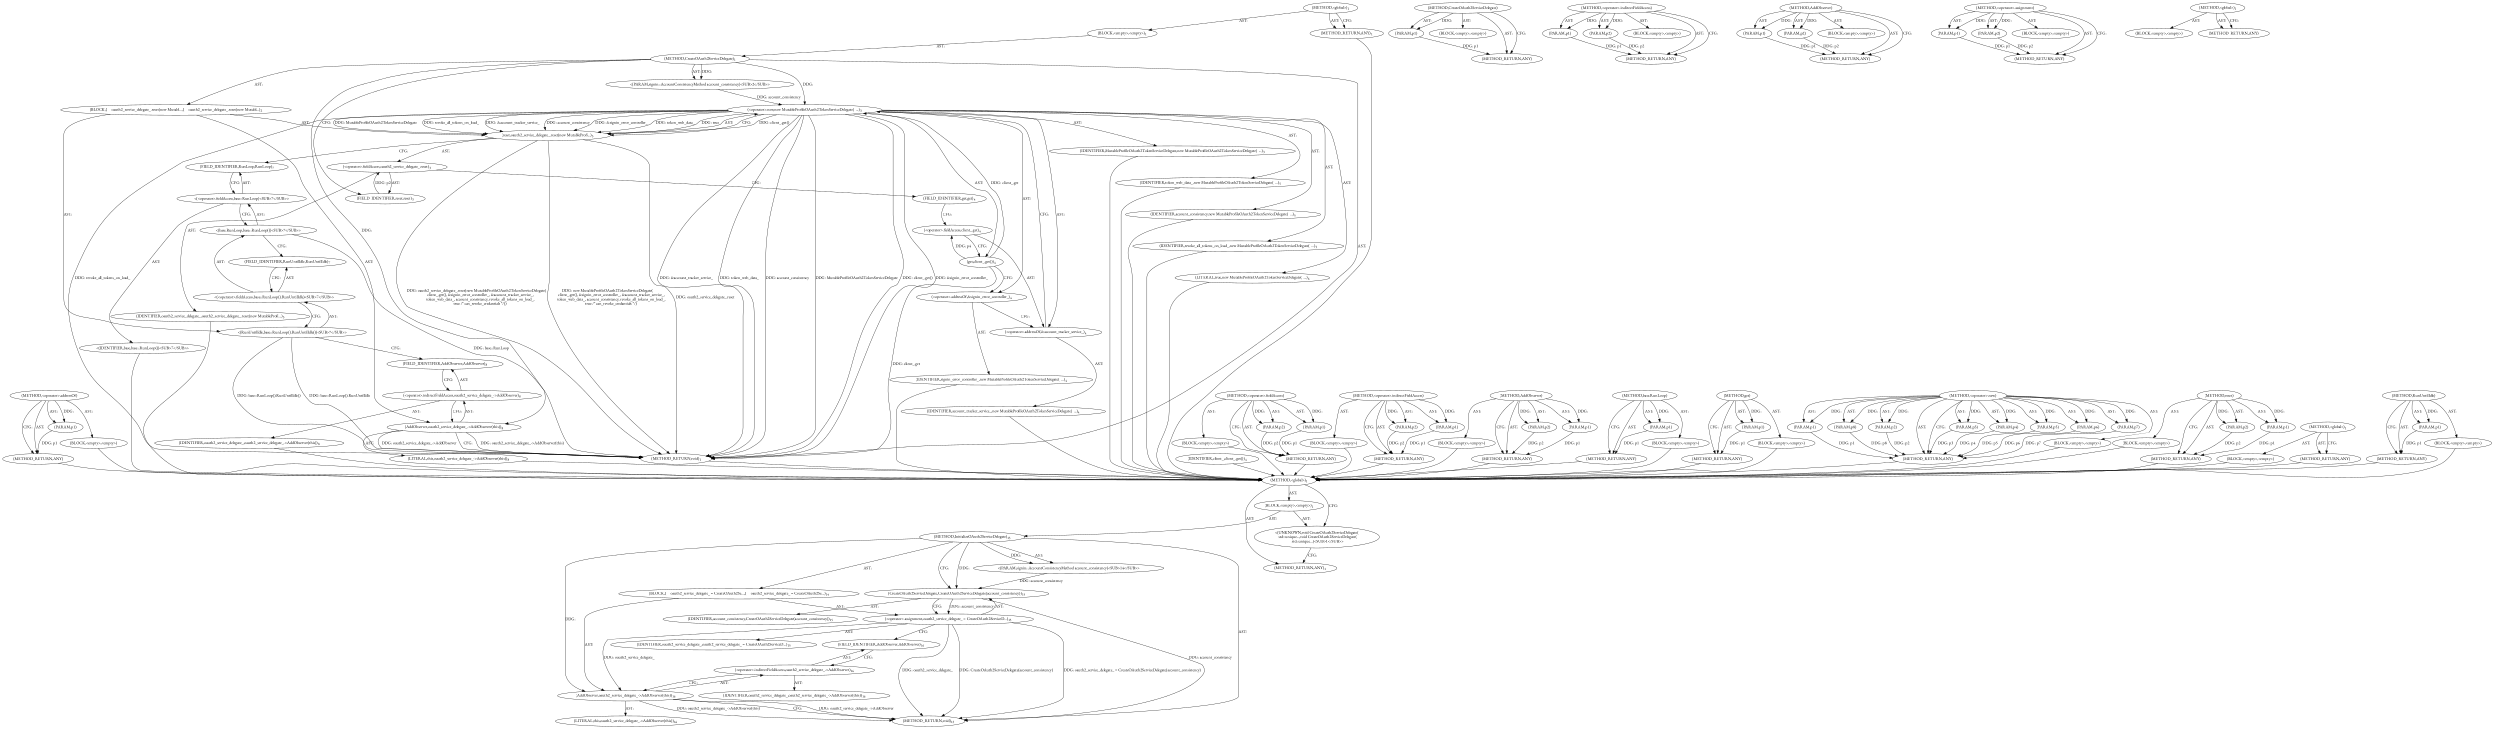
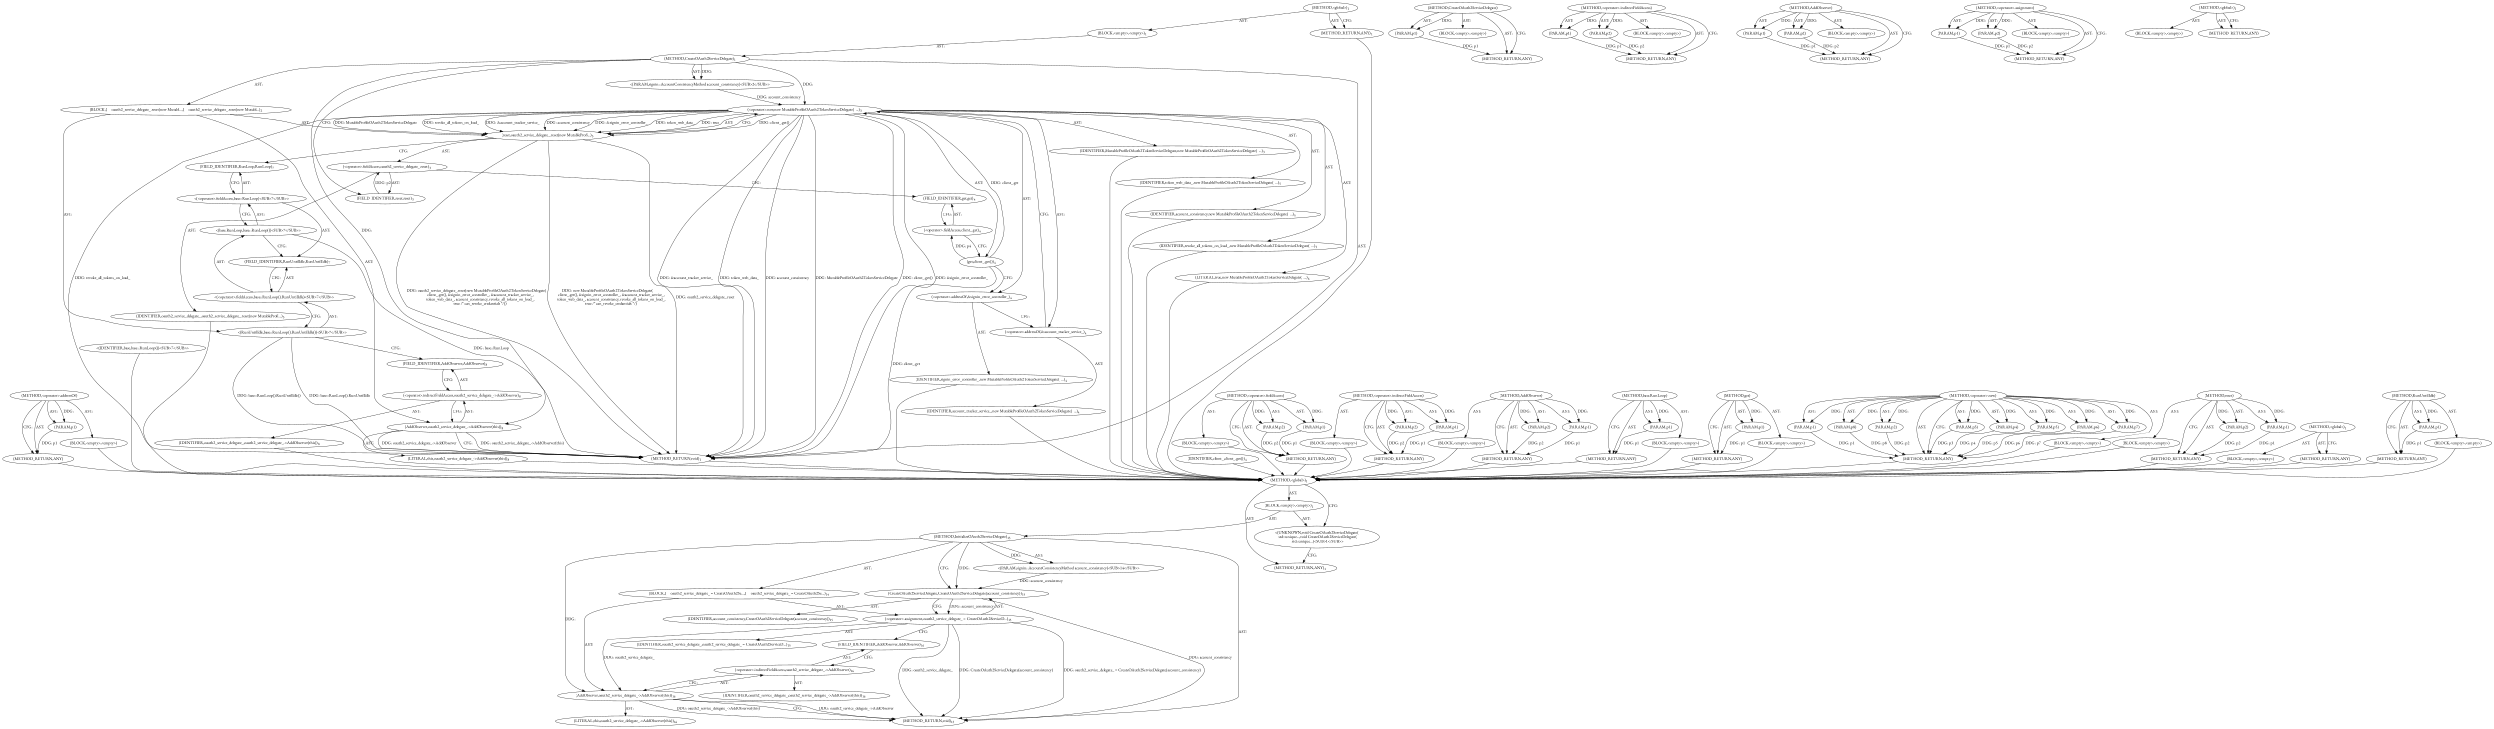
(147, 263) -> (318, 223)
(1019, 270) -> (953, 216)
